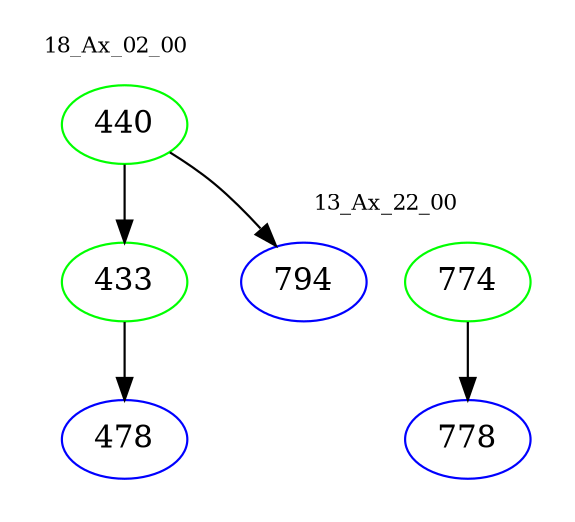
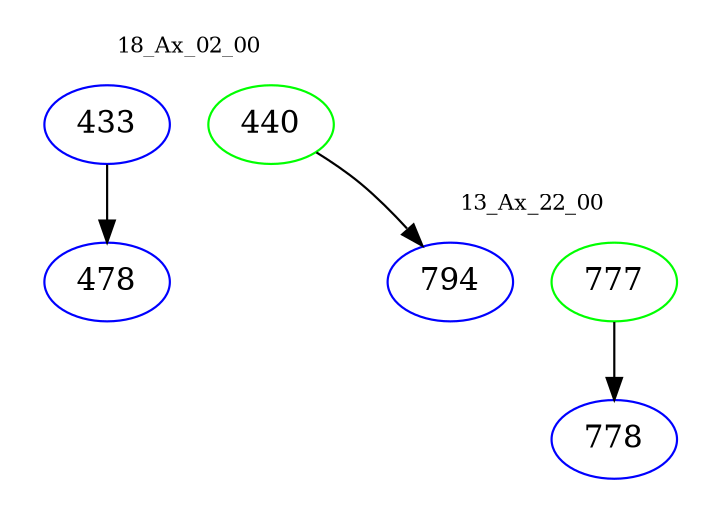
(125, 193) -> none
(125, 282) -> (107, 125)
(468, 282) -> (614, 282)
